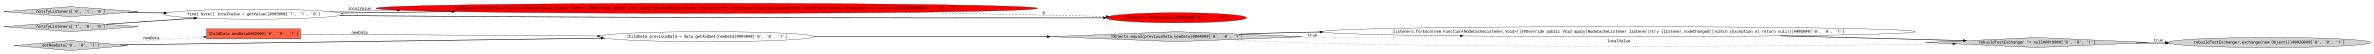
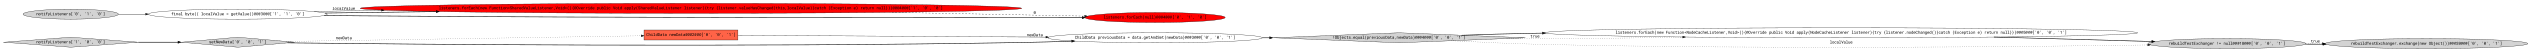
(71, 12) -> (71, 14)
(146, 13) -> (132, 14)
(150, 21) -> (158, 42)
(2037, 42) -> (2227, 44)
